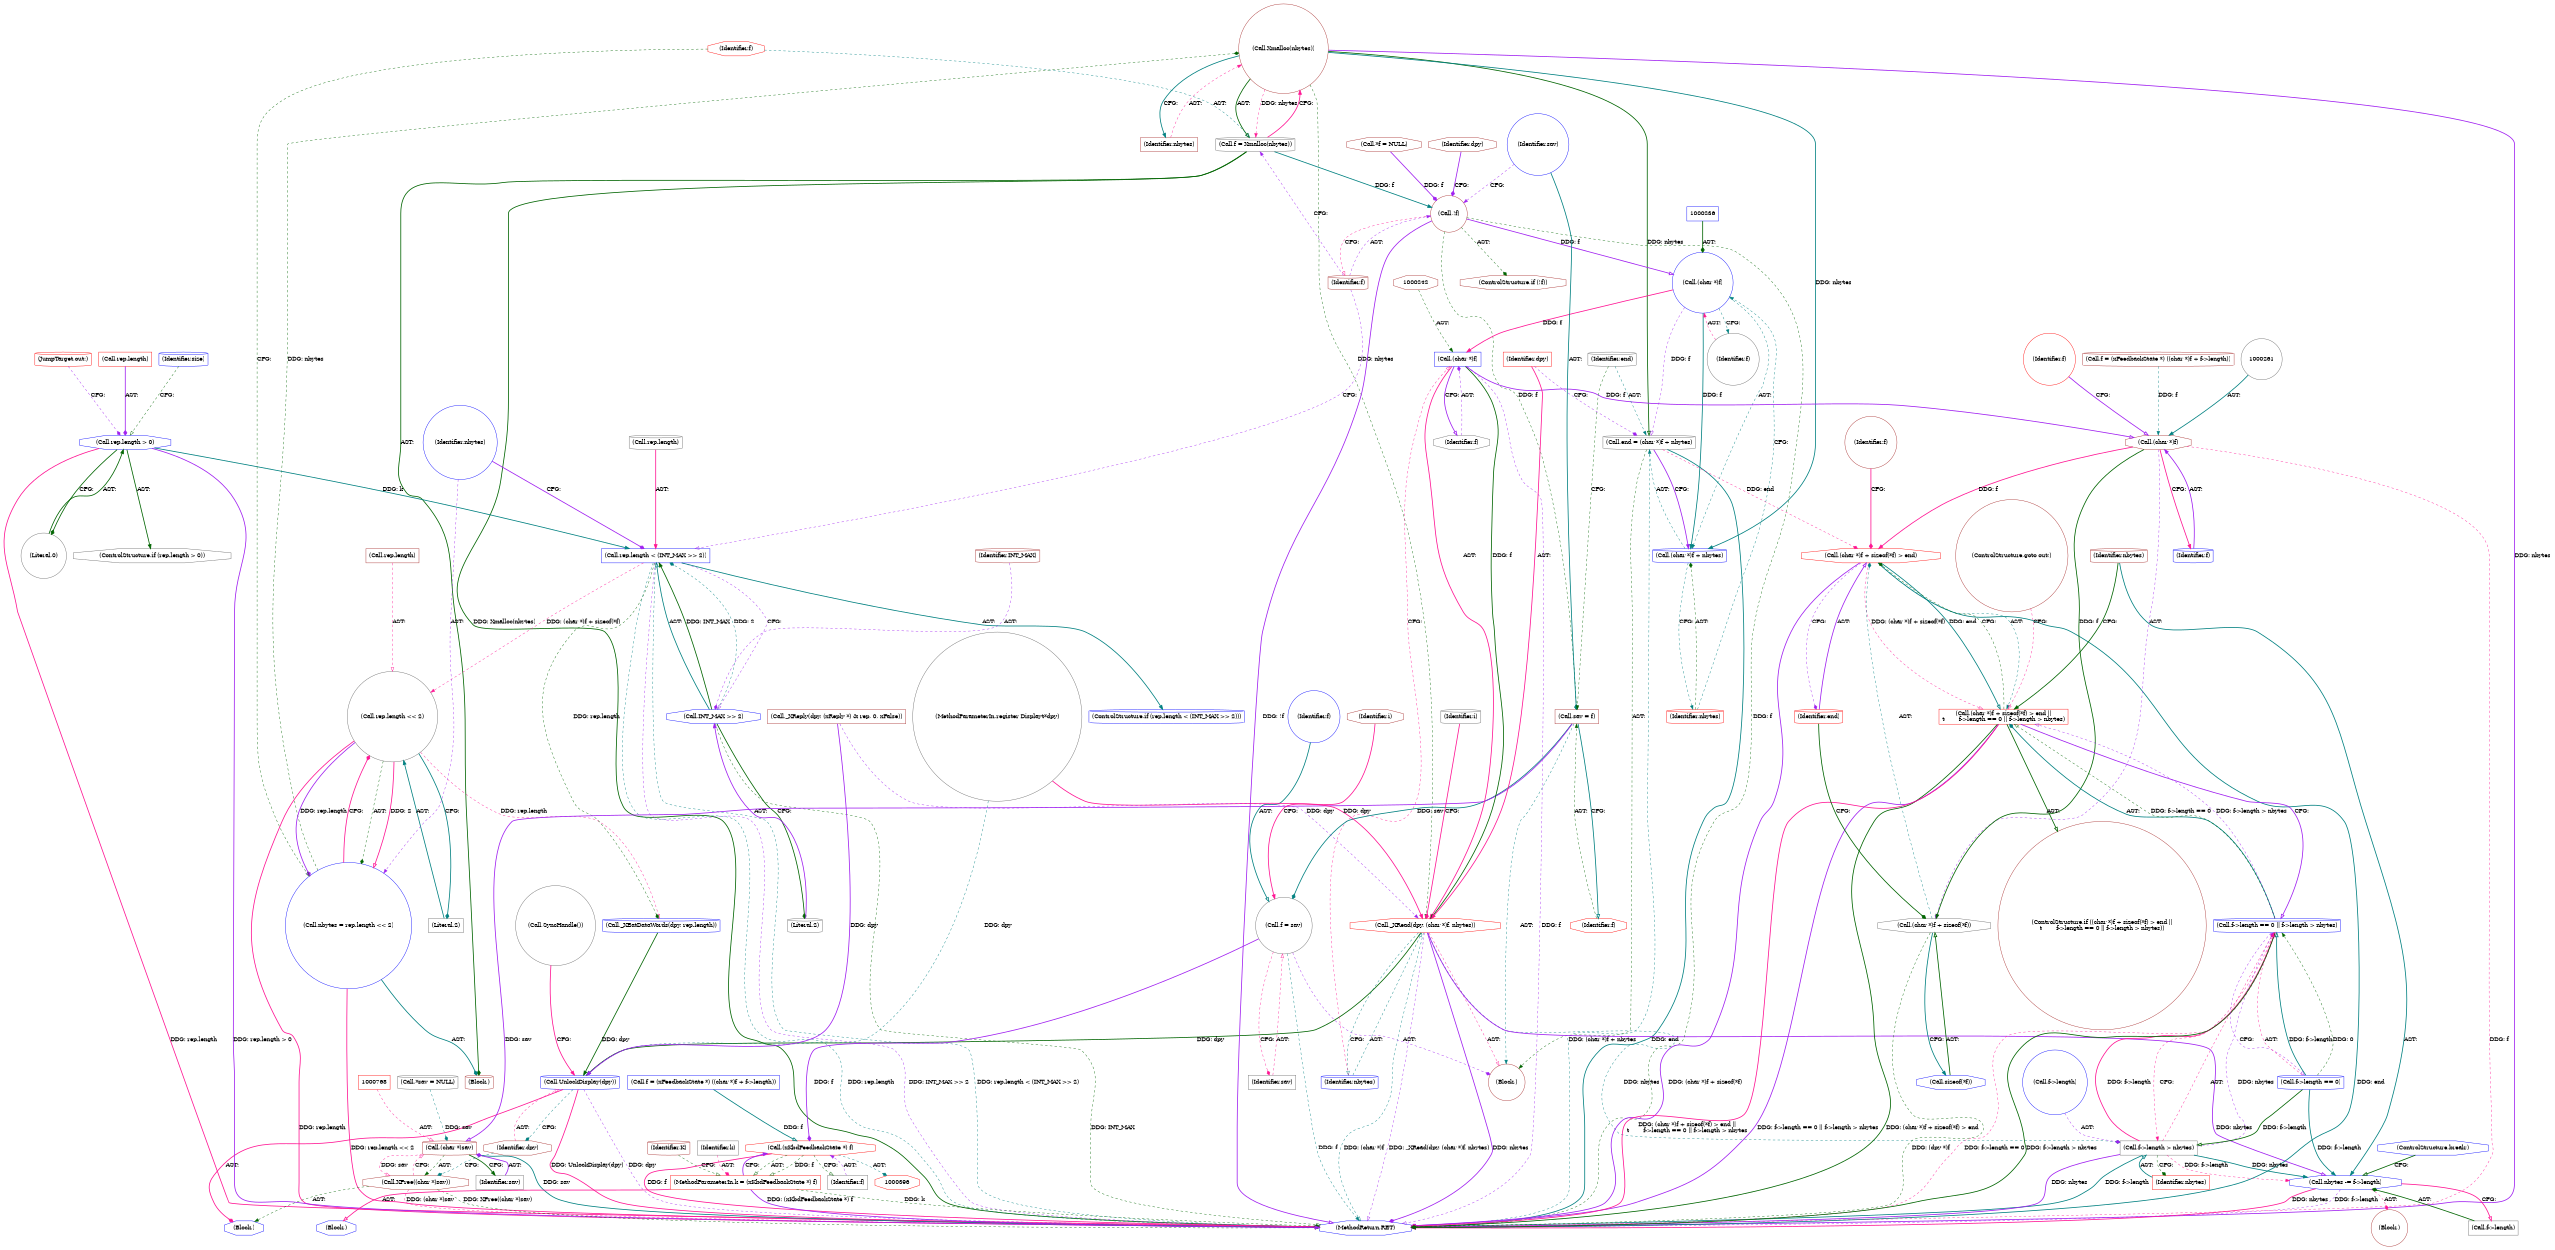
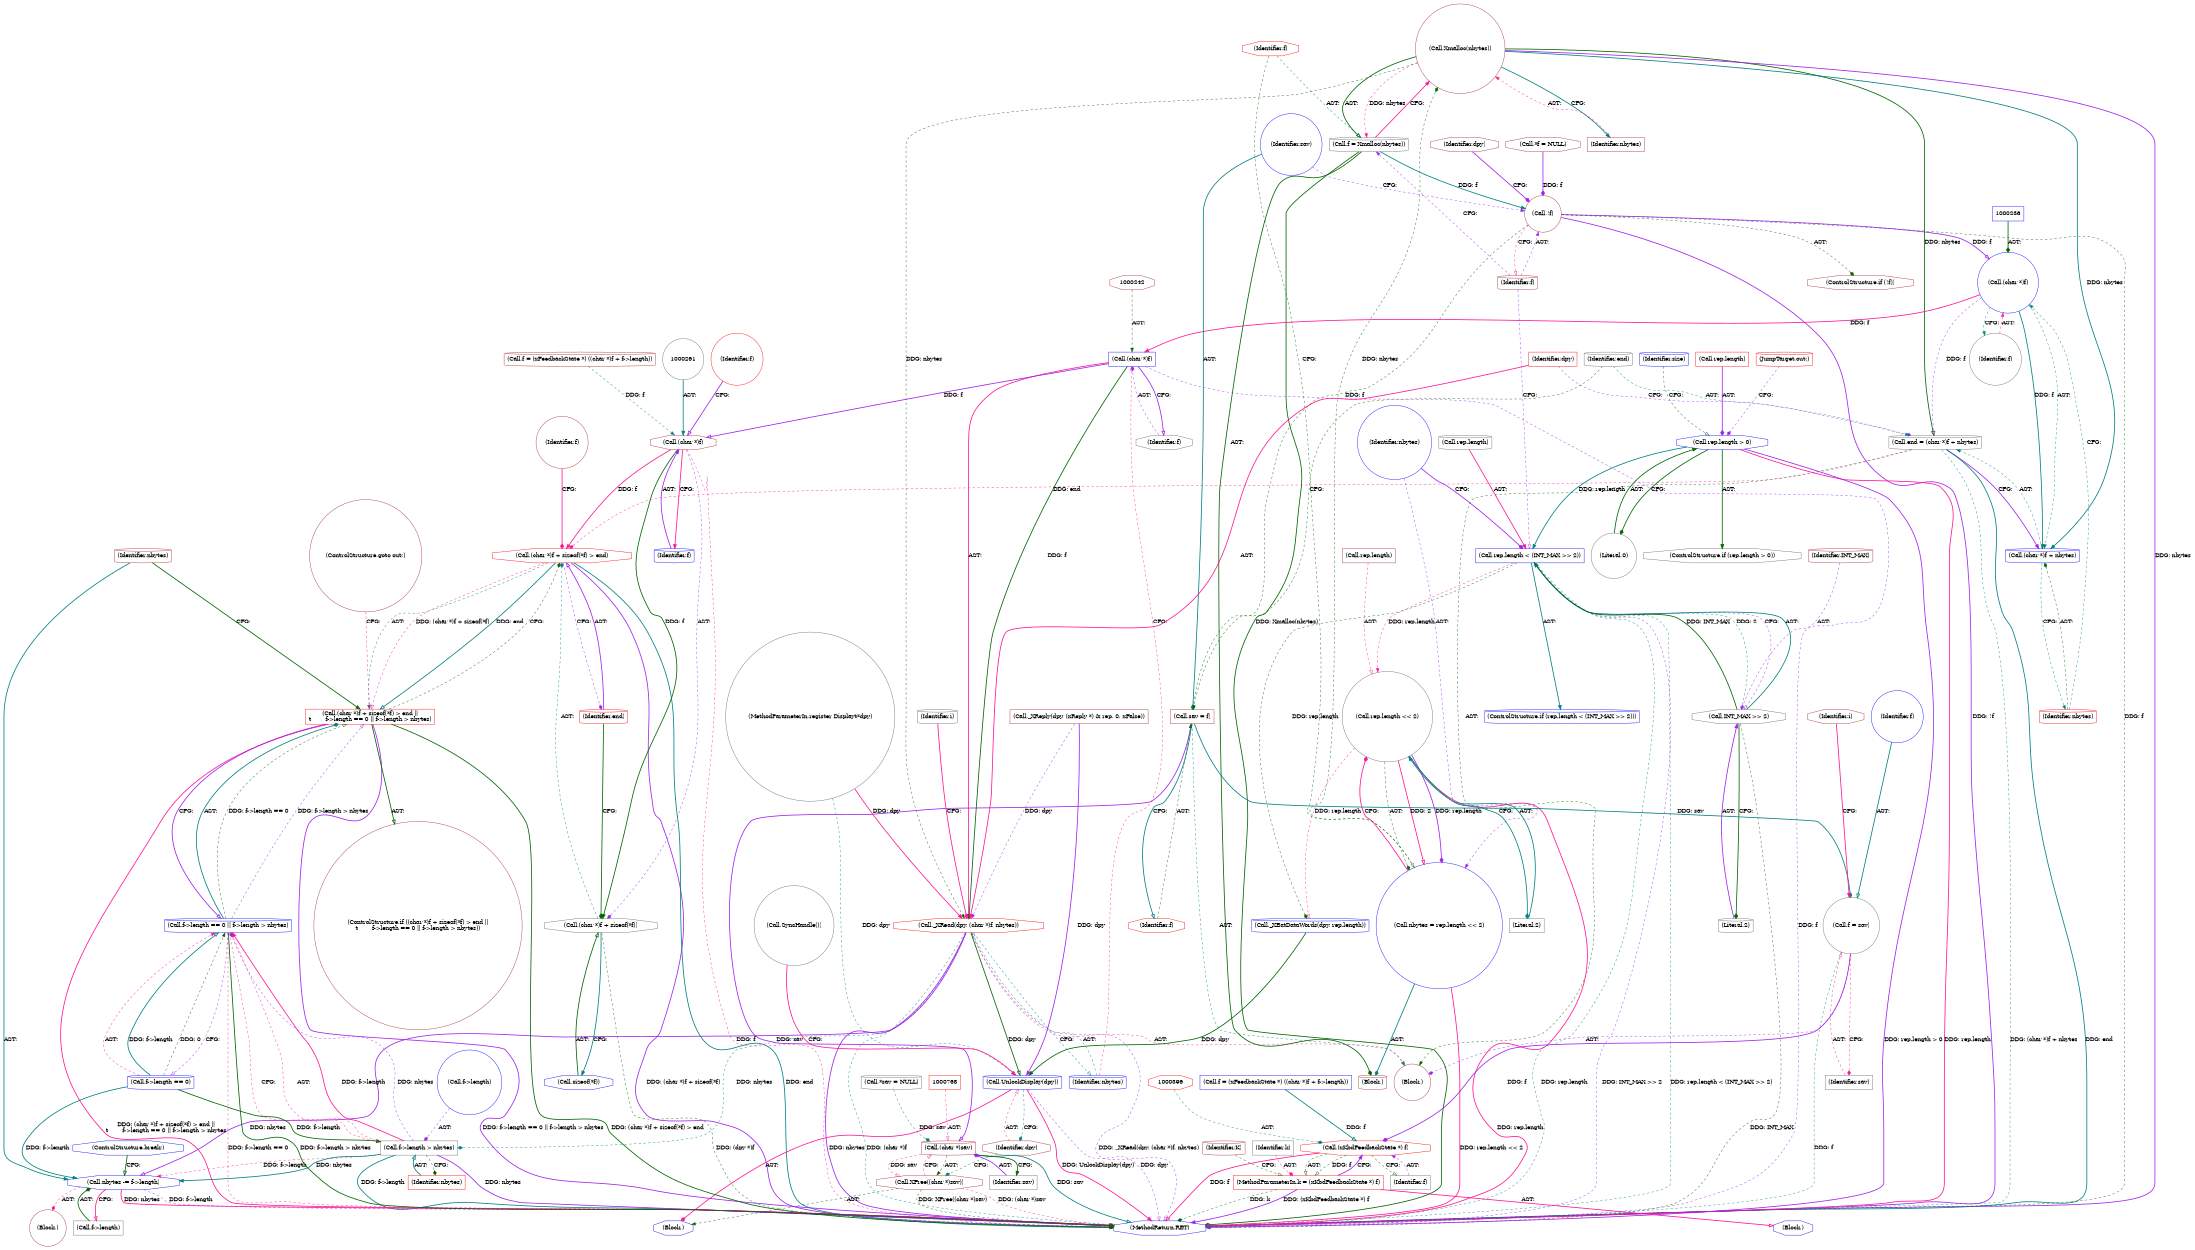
(393, 490) -> (1602, 490)
(583, 622) -> (1412, 622)
(713, 717) -> (1739, 717)
(861, 1163) -> (1239, 1129)
